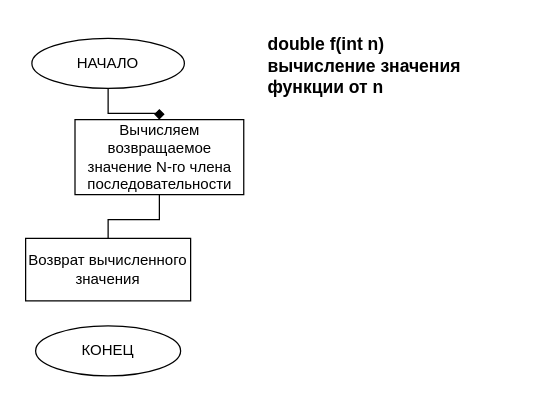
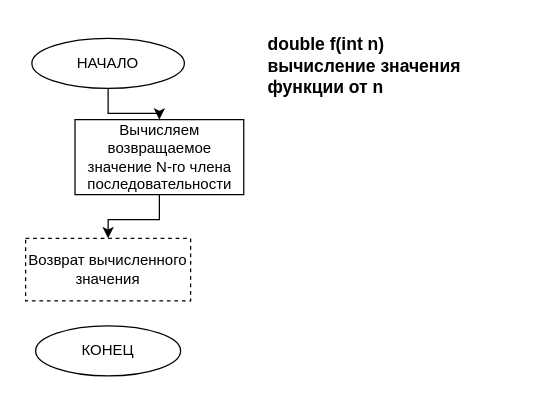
(157, 113) -> (156, 113)
(108, 232) -> (108, 228)
(108, 269) -> (108, 269)
